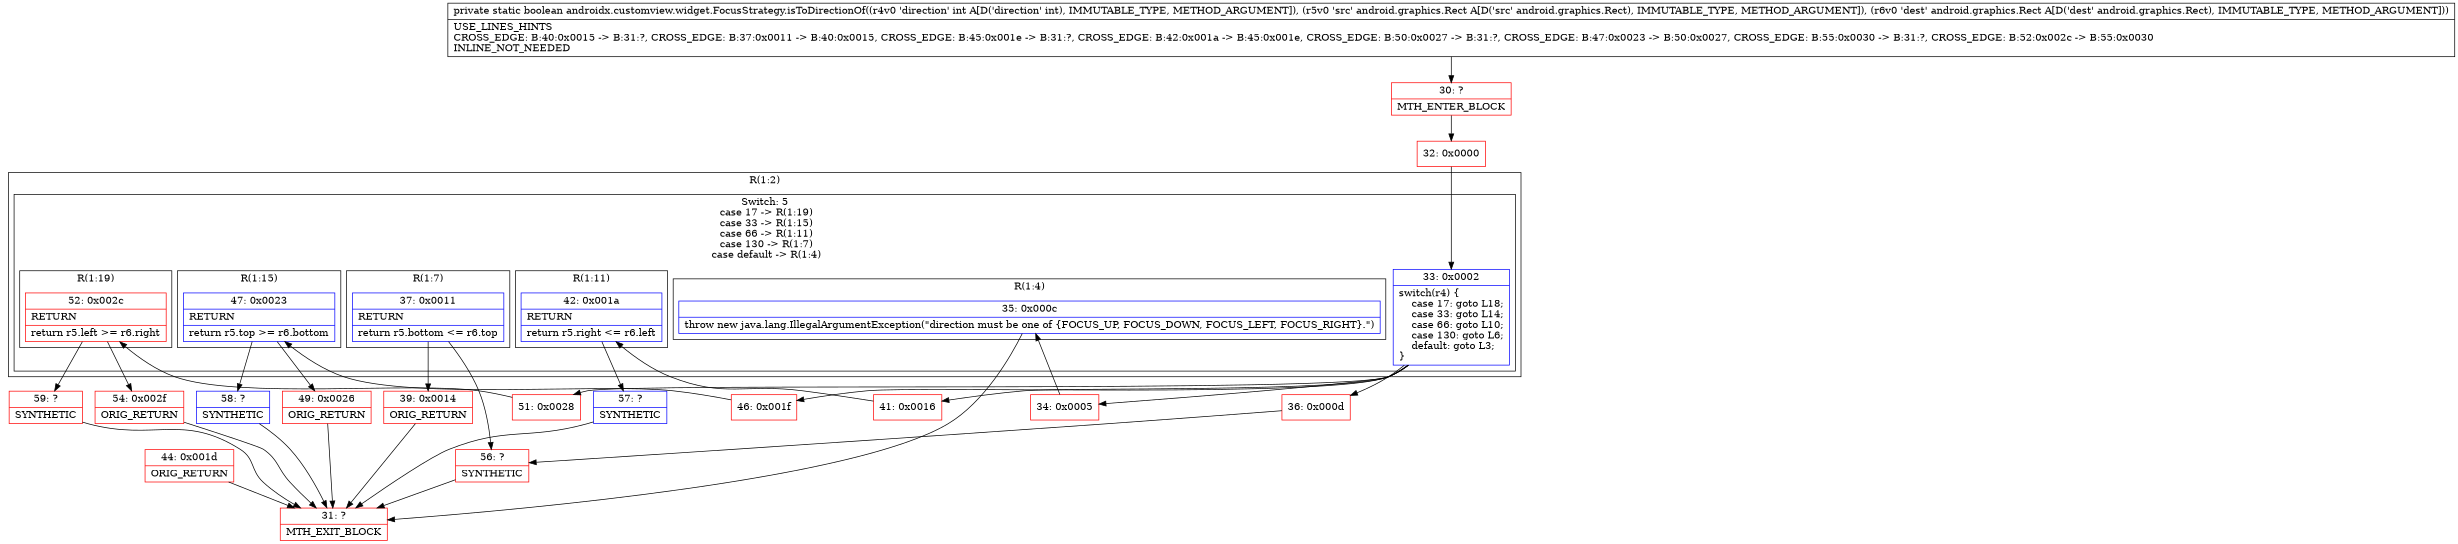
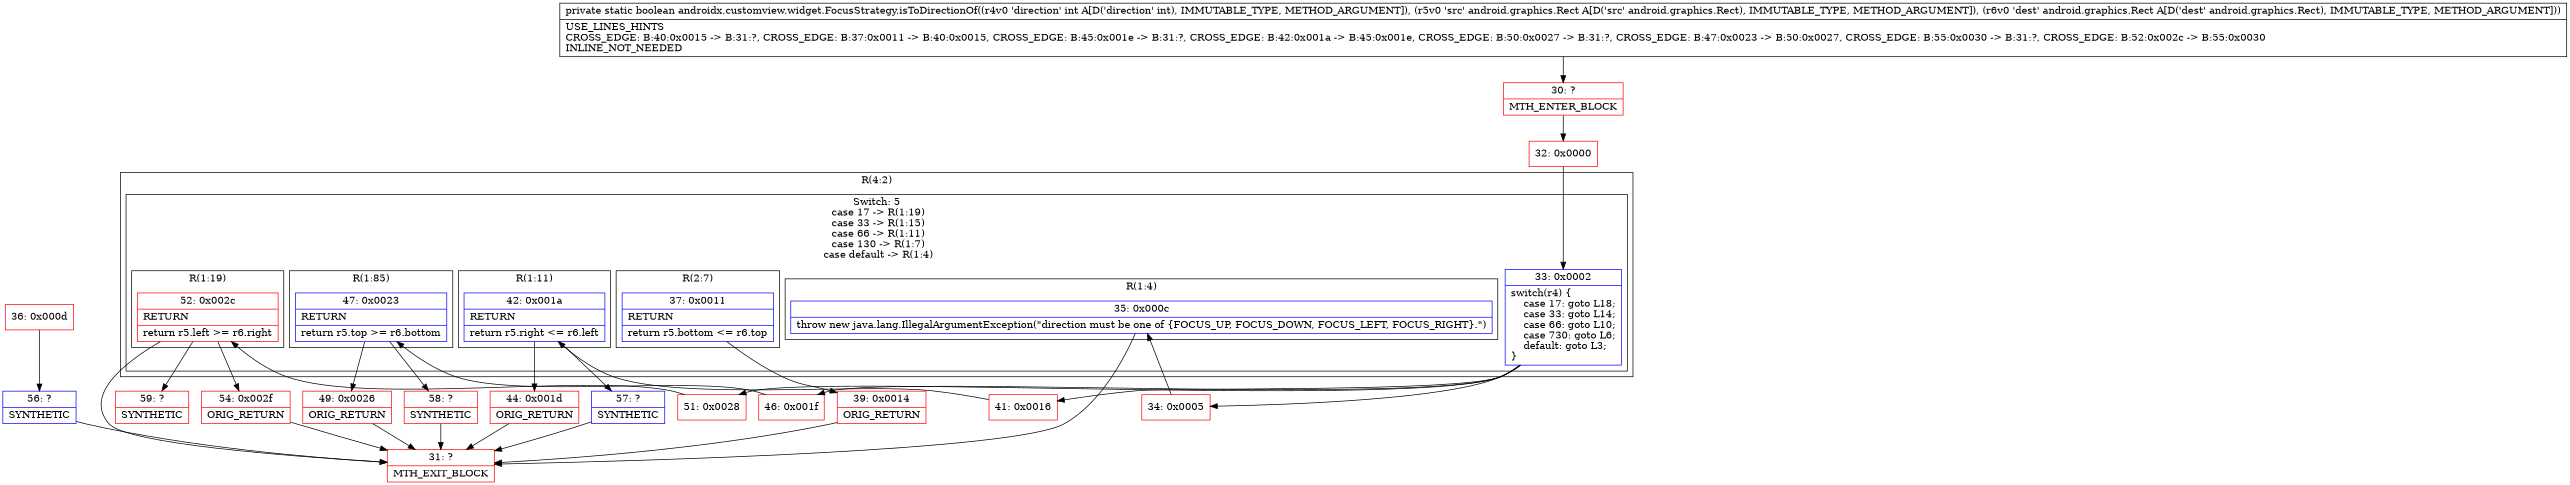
(765, 181) -> (877, 181)
(259, 279) -> (371, 279)
(428, 279) -> (698, 279)
(1451, 336) -> (1563, 336)
none -> (534, 363)
(476, 384) -> none
(1377, 384) -> none
(233, 407) -> (441, 407)
(202, 433) -> (107, 420)
(492, 466) -> (39, 407)
